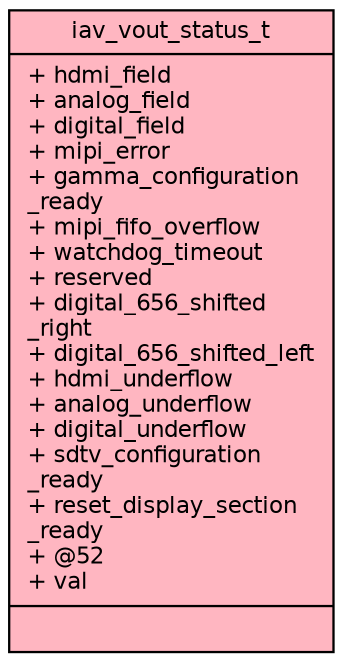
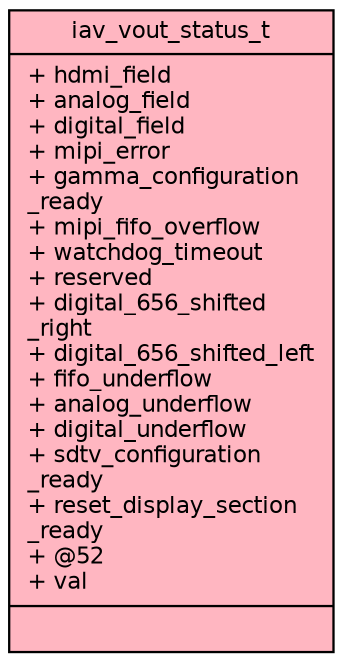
(131, 379) -> (121, 379)
